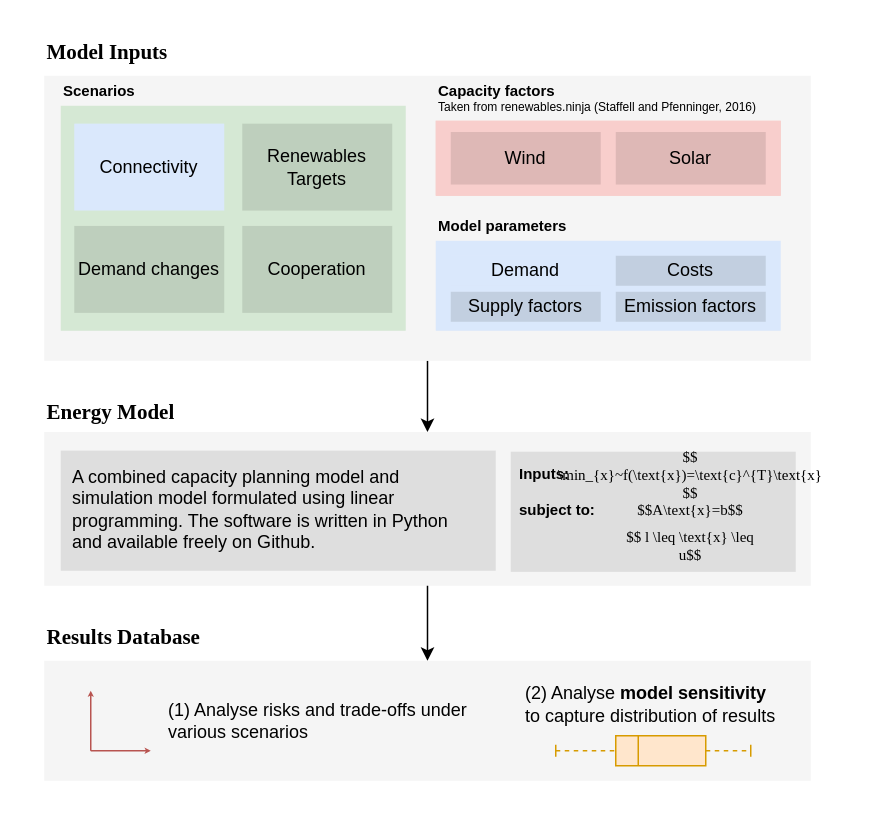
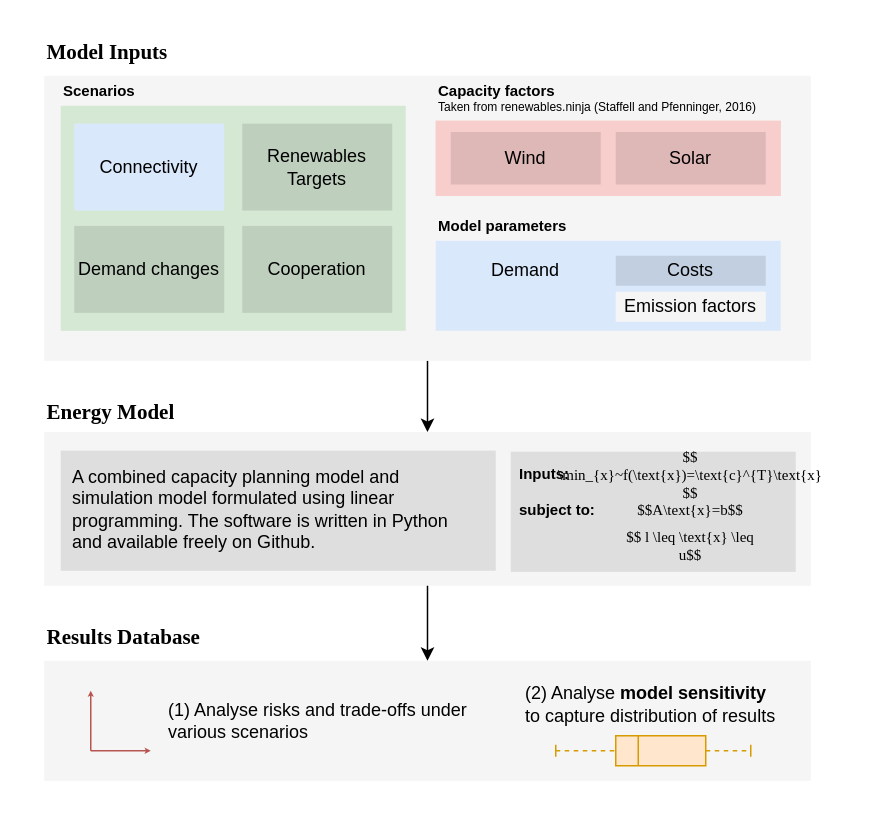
(526, 307) -> none
(691, 307) -> (691, 307)
